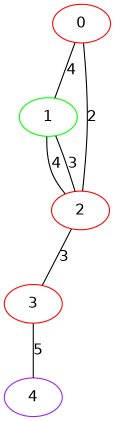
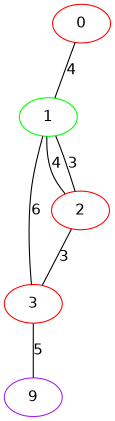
(87, 117) -> none
none -> (30, 210)
(33, 397) -> (33, 397)
